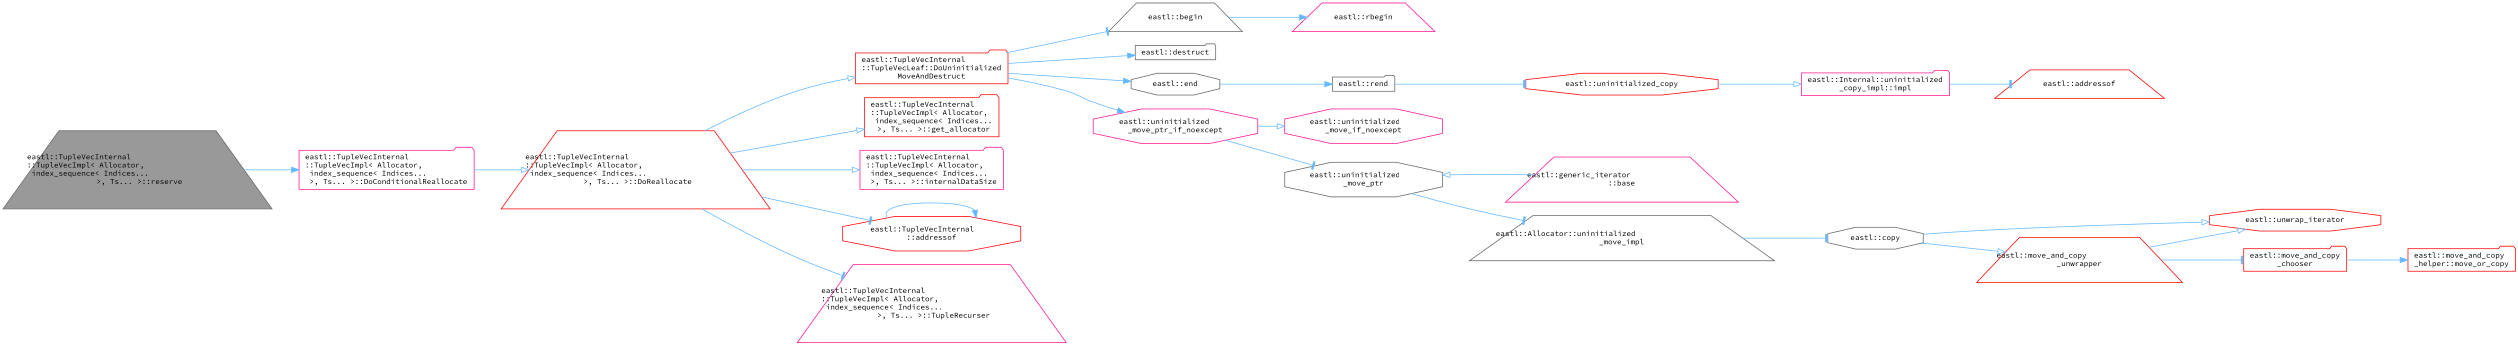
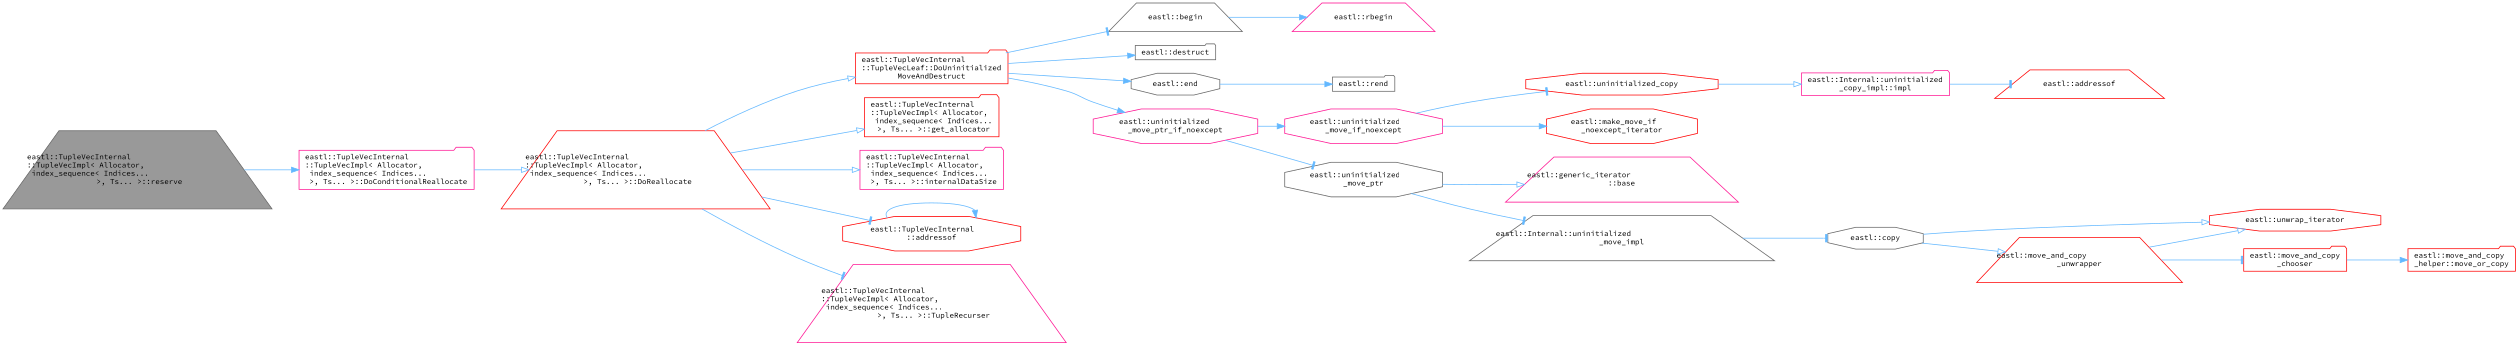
(1458, 84) -> (1480, 100)
(1267, 126) -> (1267, 126)
none -> (1622, 126)
(1492, 175) -> (1480, 185)
(1622, 238) -> (1622, 238)
